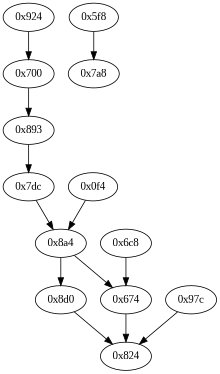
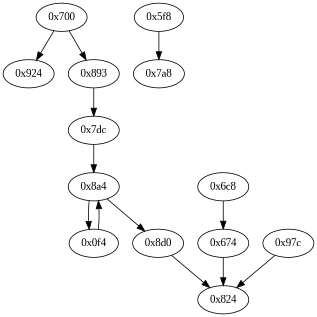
(29, 42) -> (47, 42)
(90, 269) -> (89, 211)
